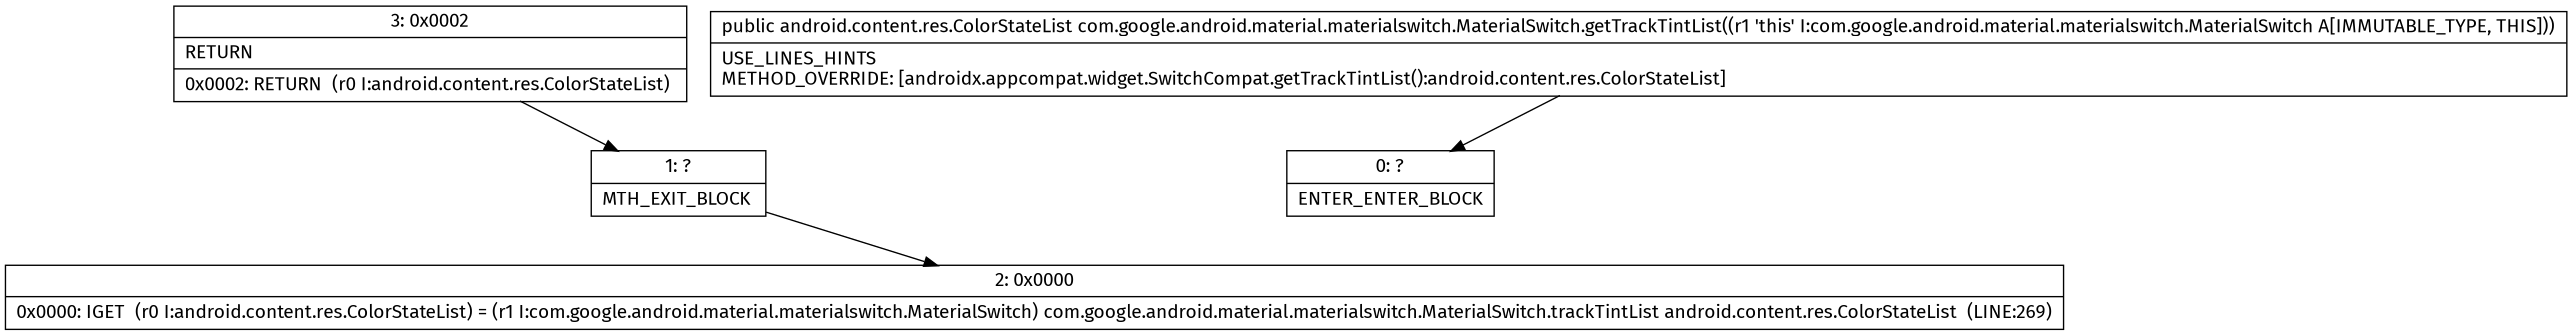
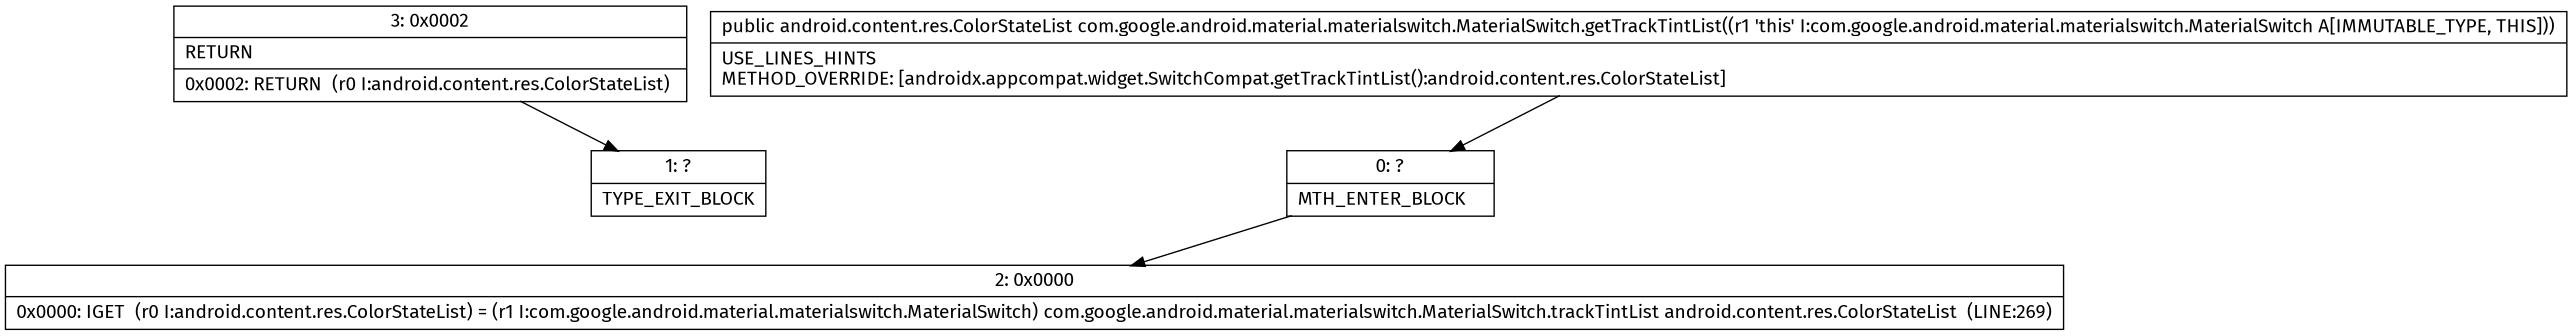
(676, 199) -> (679, 199)
(1390, 199) -> (1382, 199)
(845, 237) -> (1218, 239)
